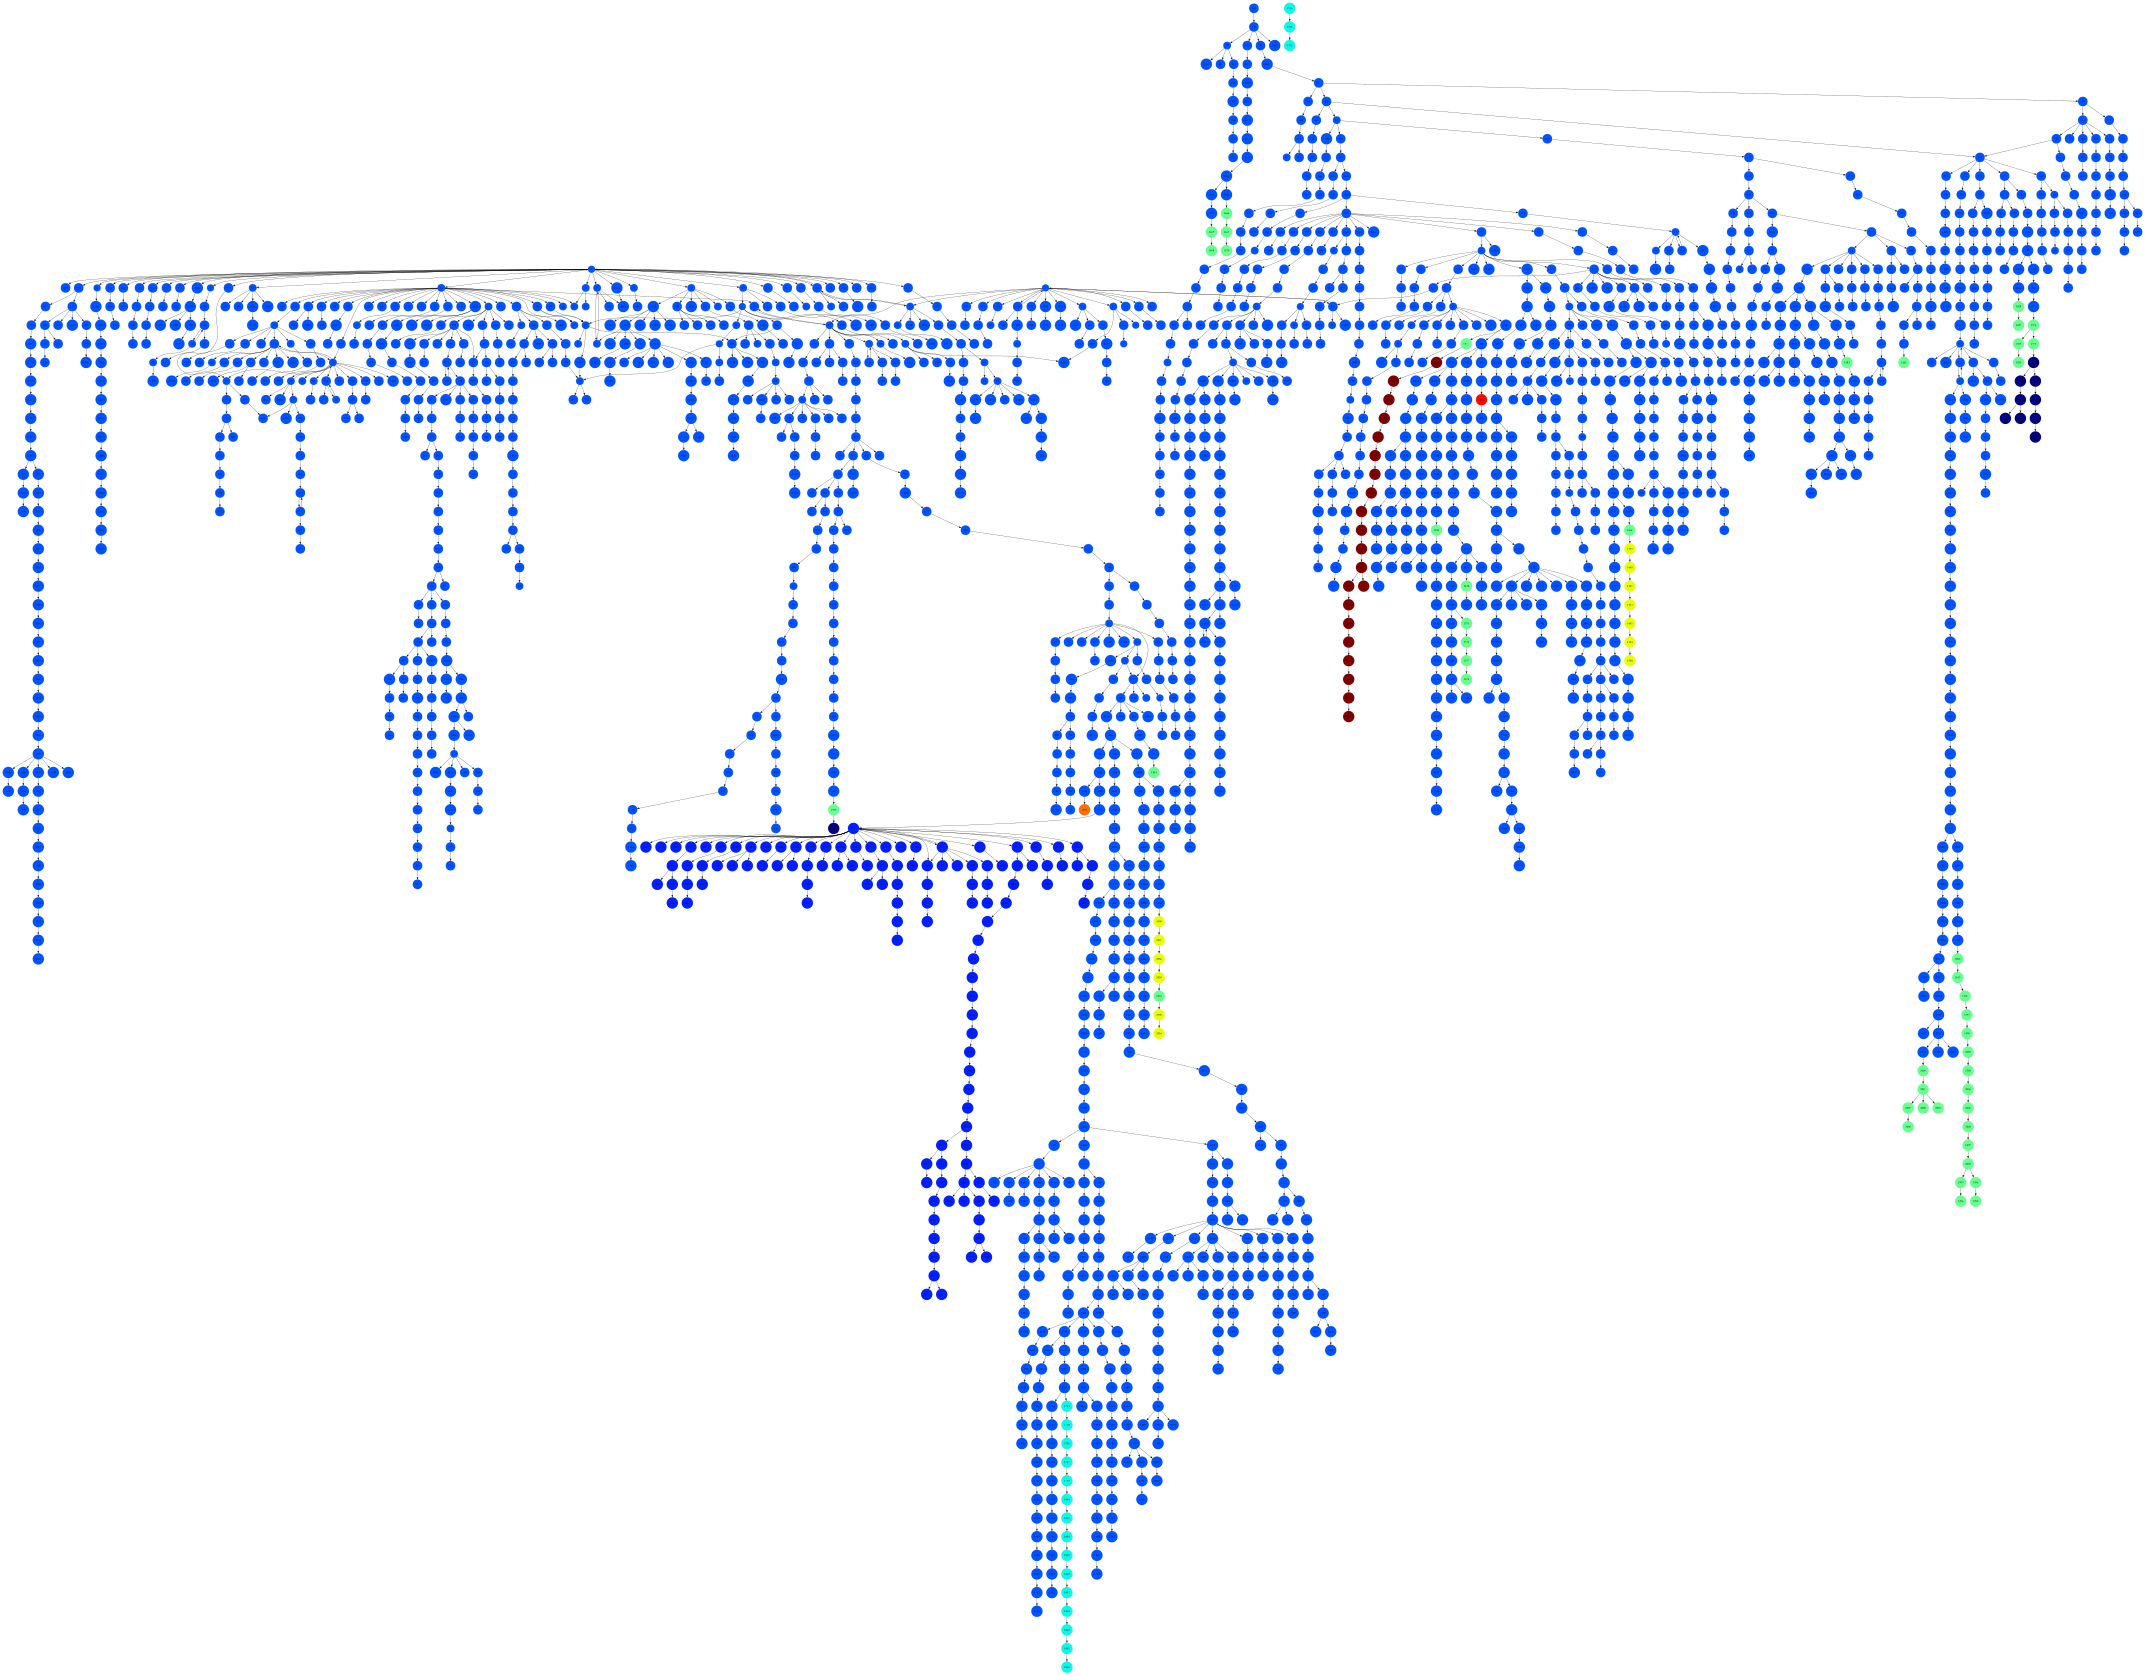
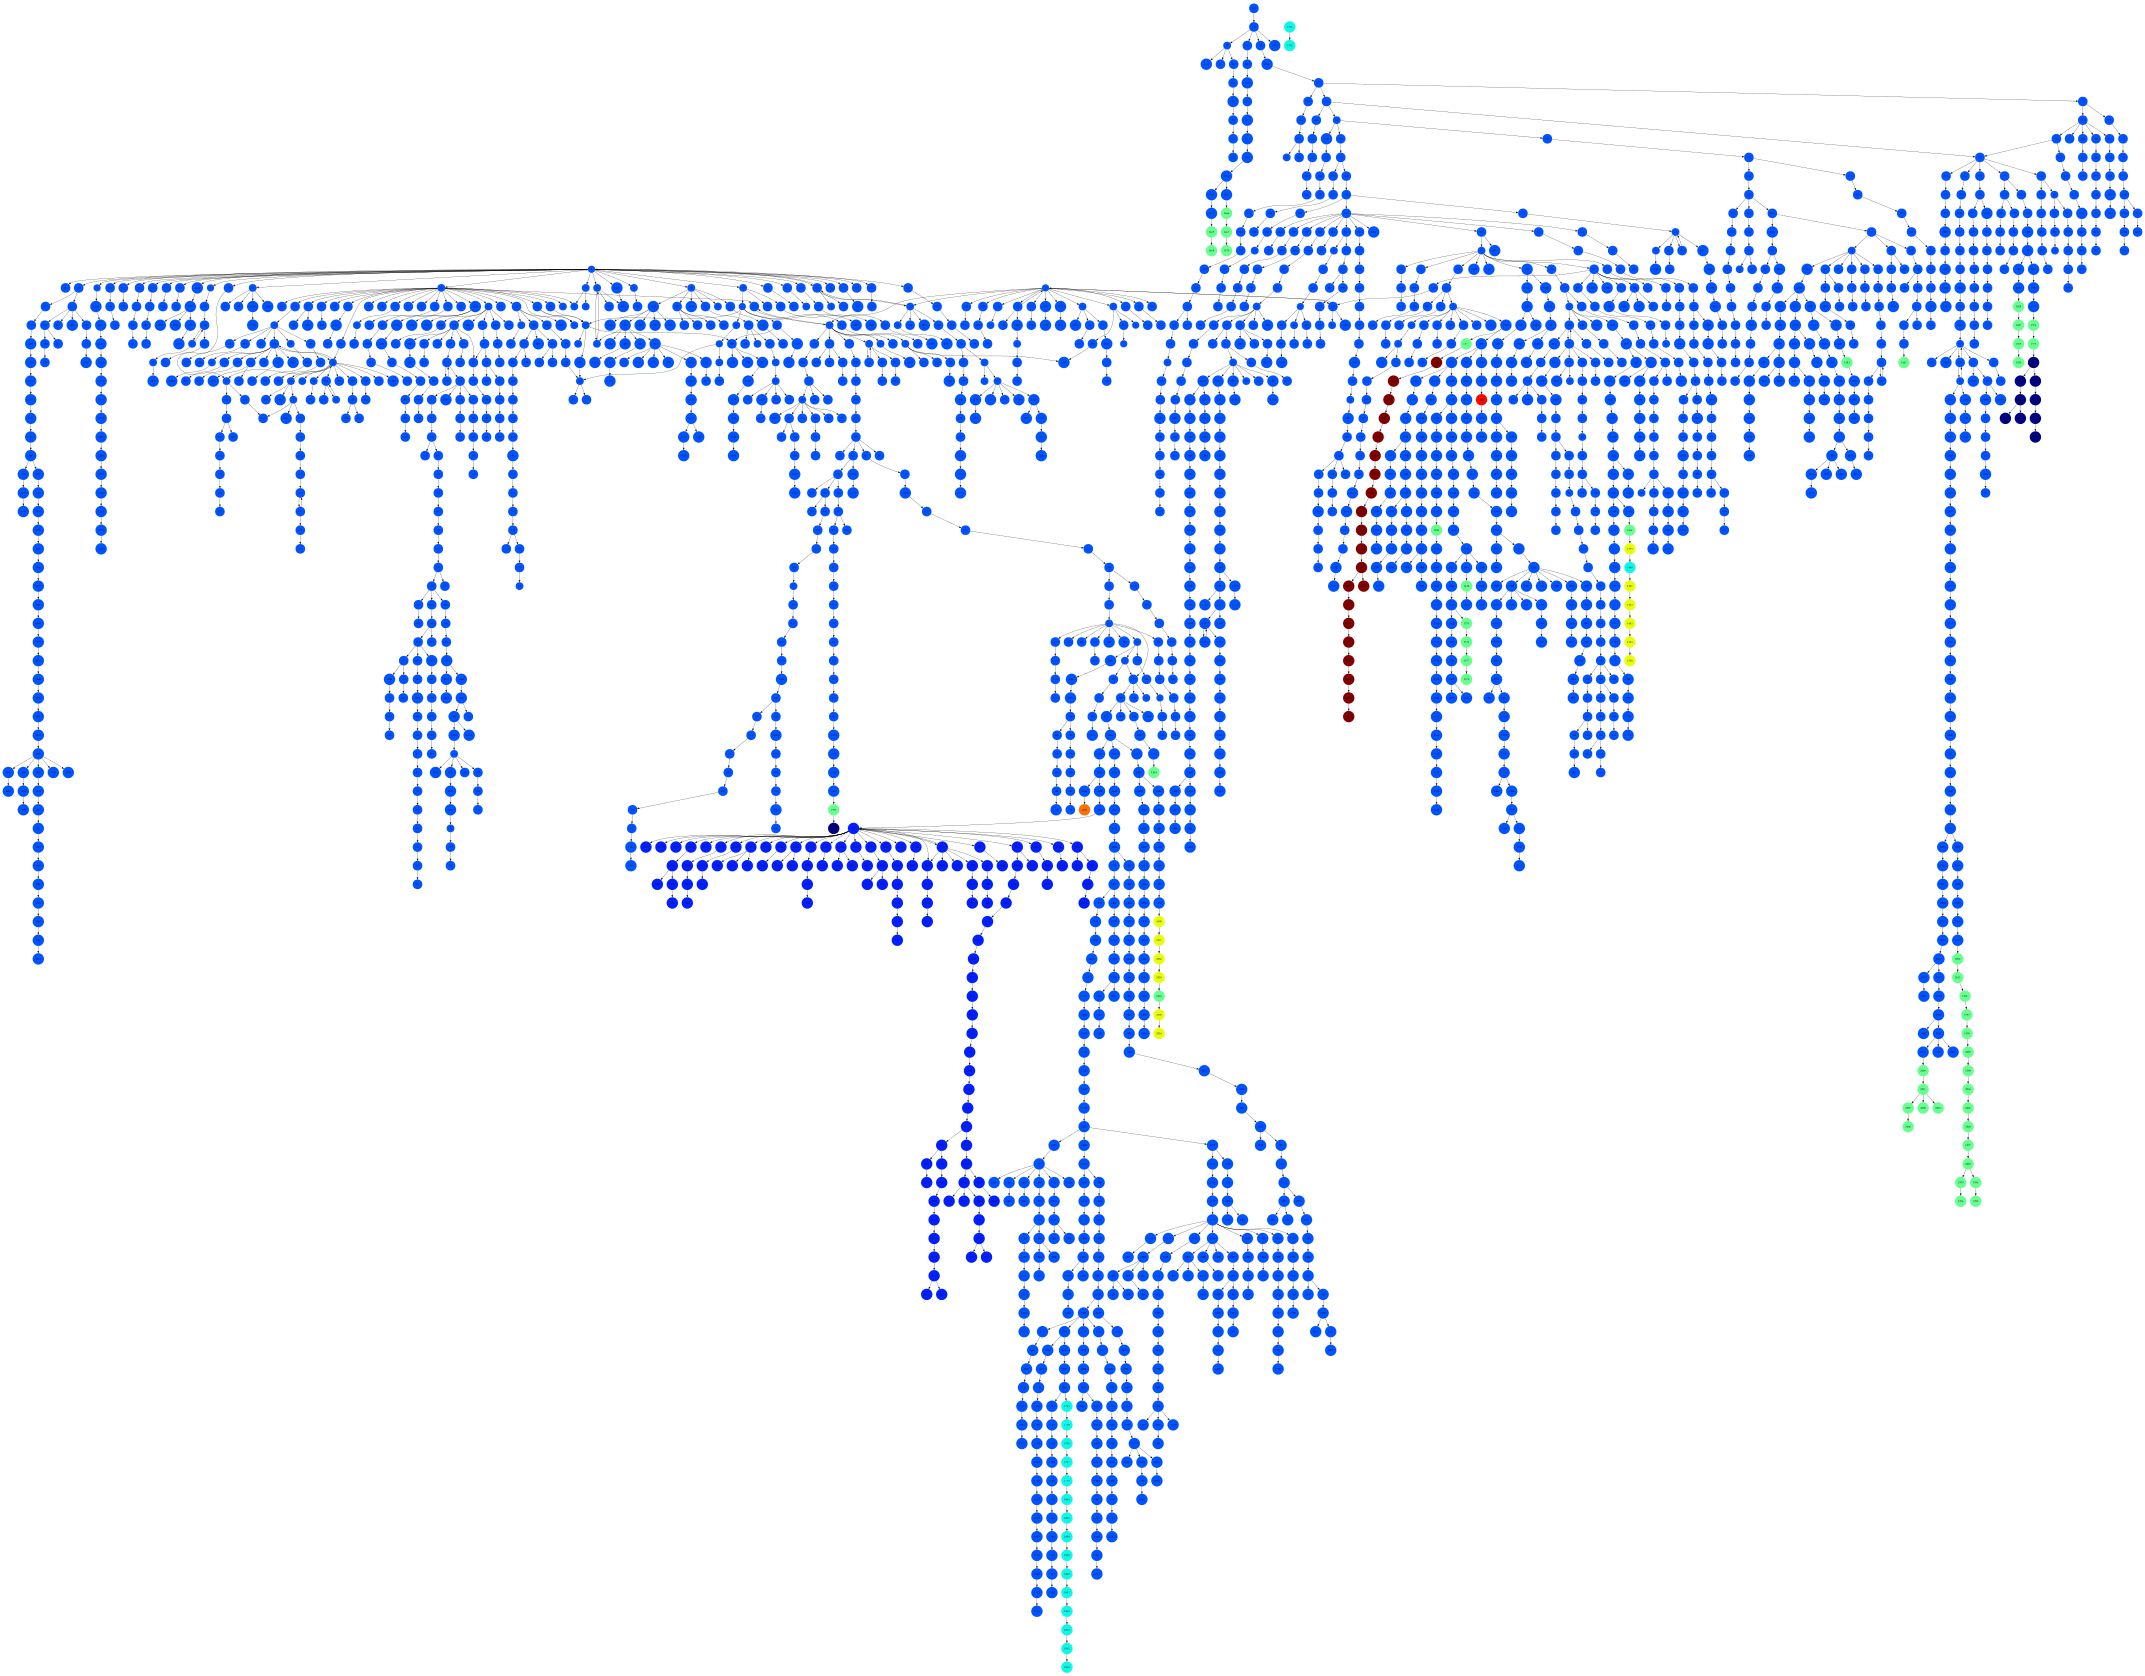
(1290, 8) -> none
(2027, 334) -> (2019, 333)
(1630, 567) -> (1630, 567)
